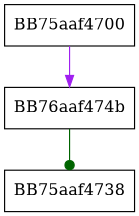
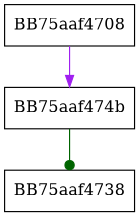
(70, 25) -> (70, 25)
(70, 108) -> (70, 108)
